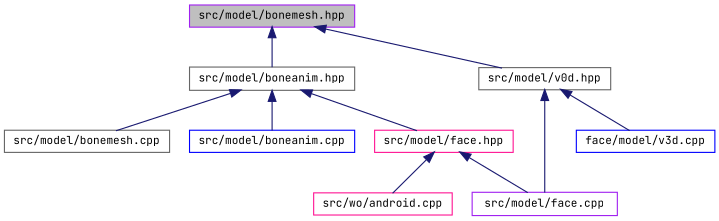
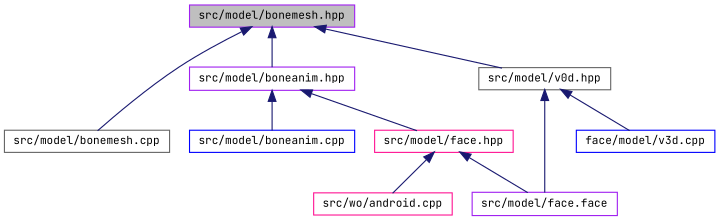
(272, 79) -> (272, 79)
(173, 112) -> (166, 76)
(545, 204) -> (545, 204)
